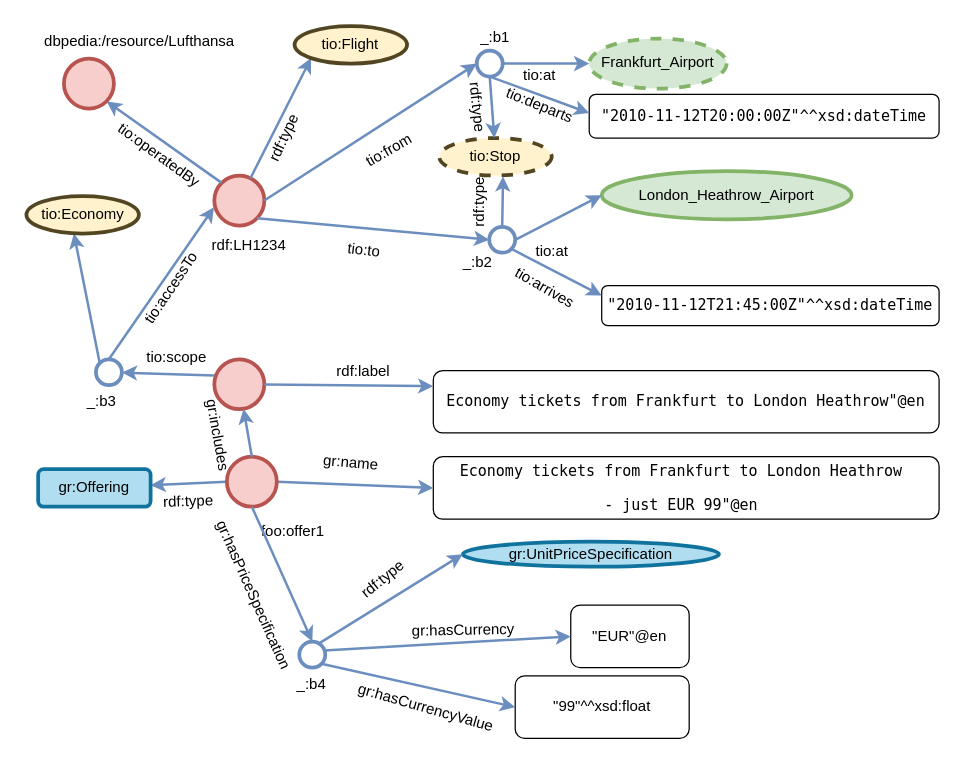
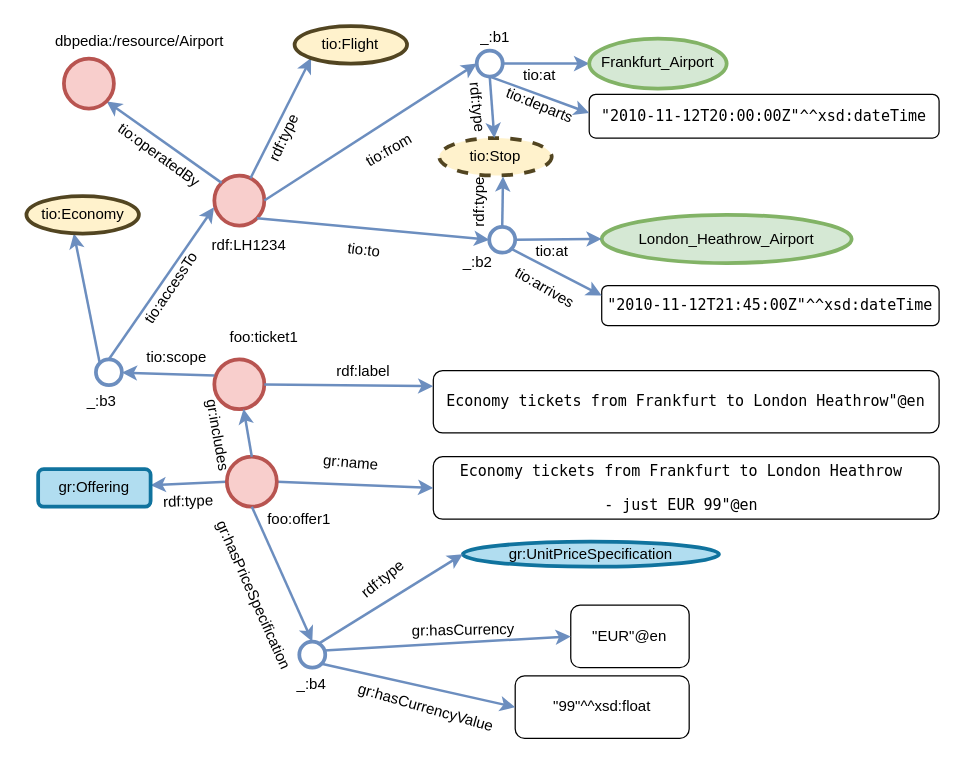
(142, 51) -> (142, 51)
(658, 64) -> (658, 64)
(727, 195) -> (727, 239)
none -> (264, 338)
(294, 532) -> (300, 519)
